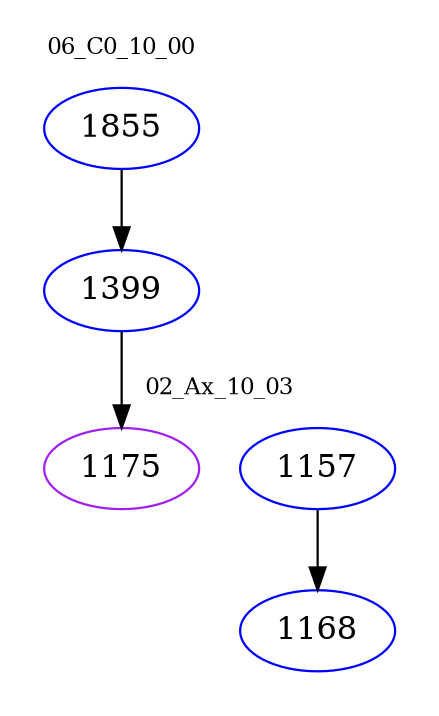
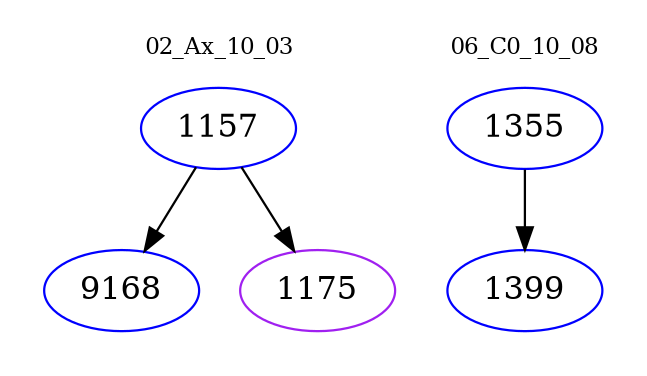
(122, 48) -> (525, 48)
(122, 128) -> (525, 128)
(122, 381) -> (262, 199)
(318, 631) -> (122, 291)
